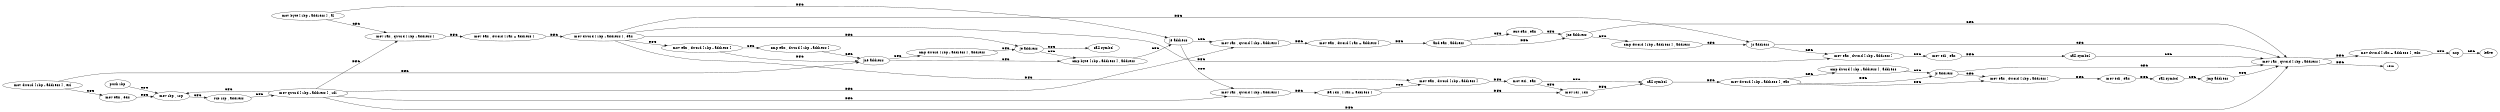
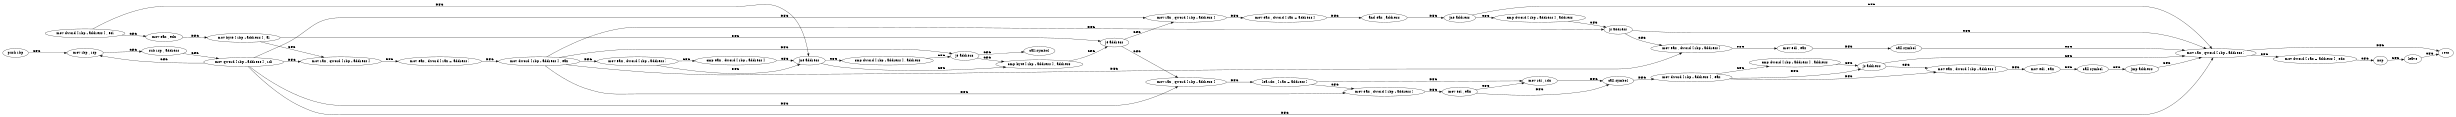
(1524, 32) -> none
none -> (2429, 56)
(143, 97) -> (194, 37)
